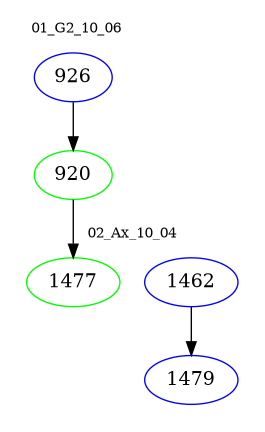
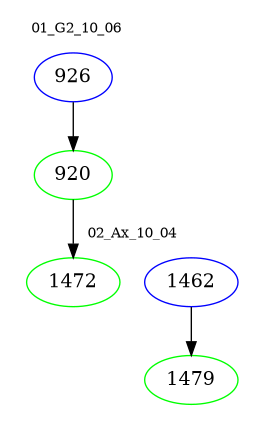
(73, 282) -> (73, 282)
(191, 380) -> (191, 380)
